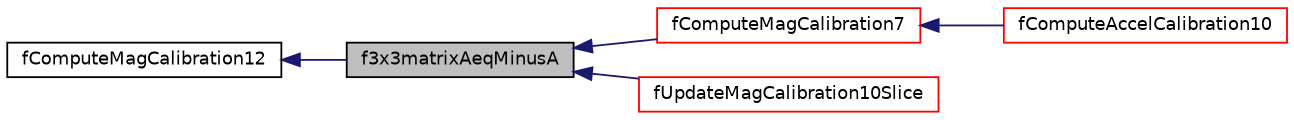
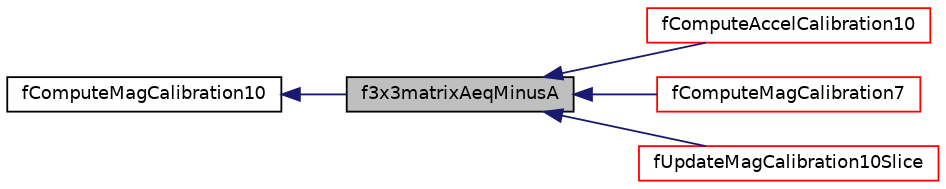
(972, 25) -> (634, 58)
(144, 60) -> (144, 94)
